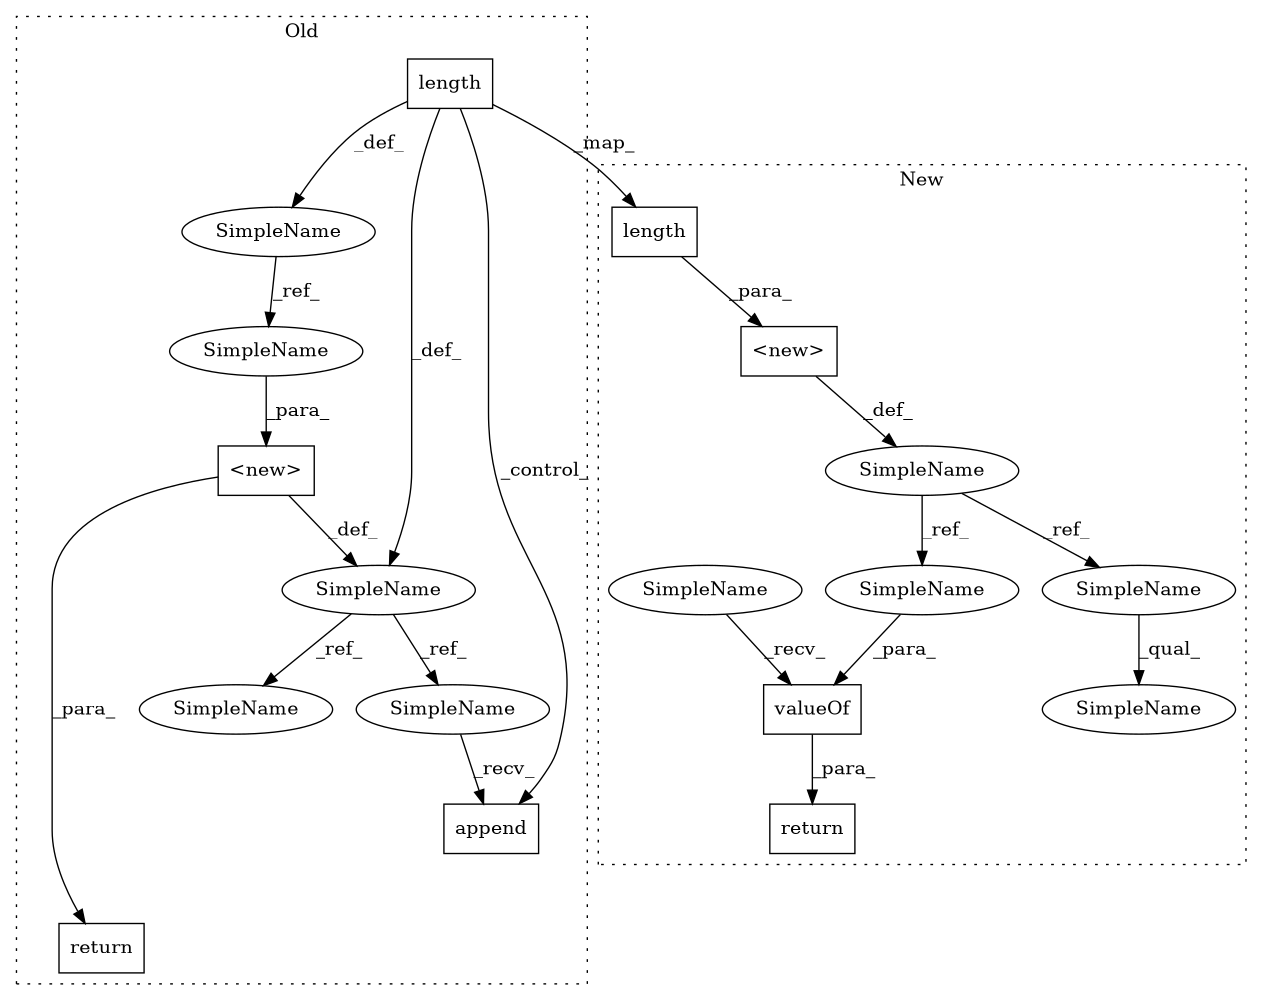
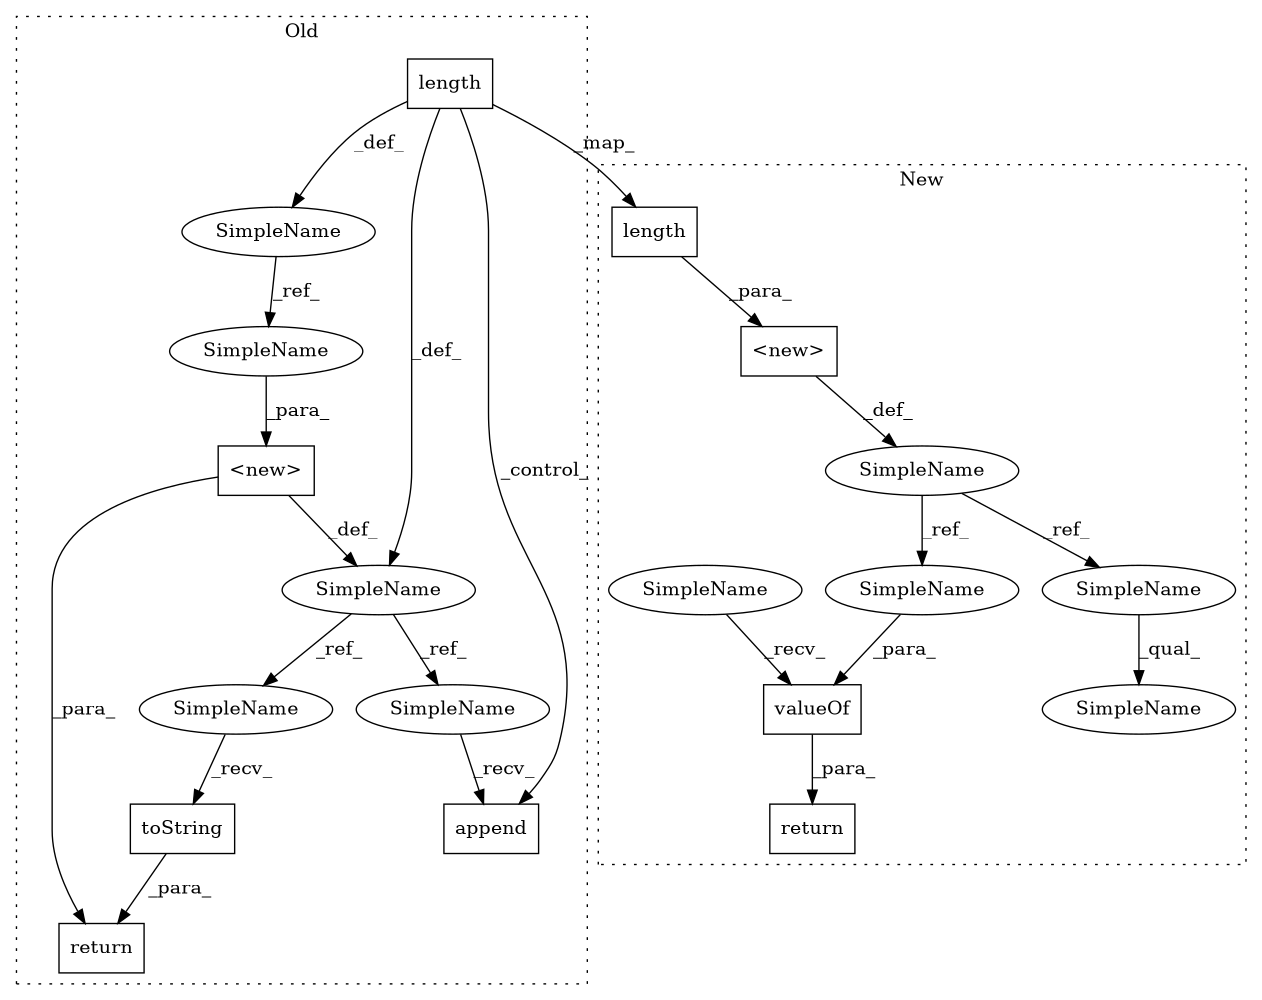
none -> (183, 829)
